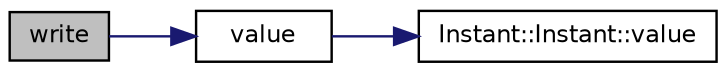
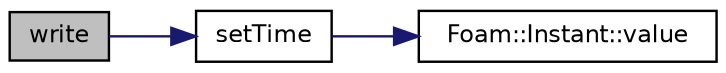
(264, 36) -> (264, 36)
(568, 36) -> (568, 36)
